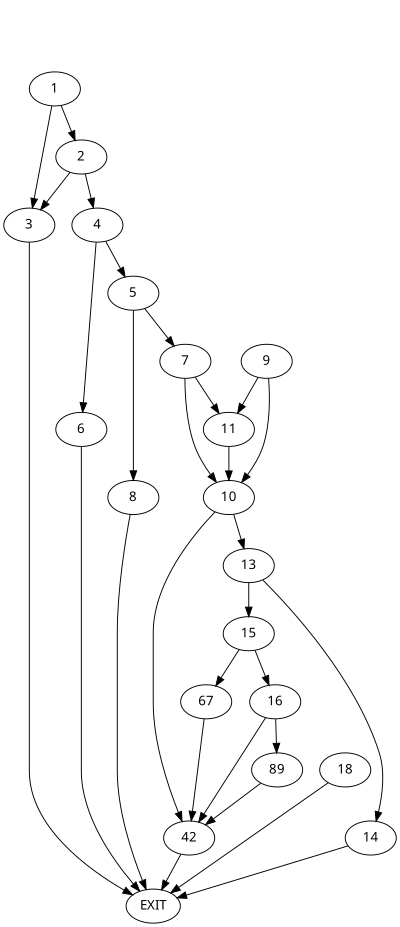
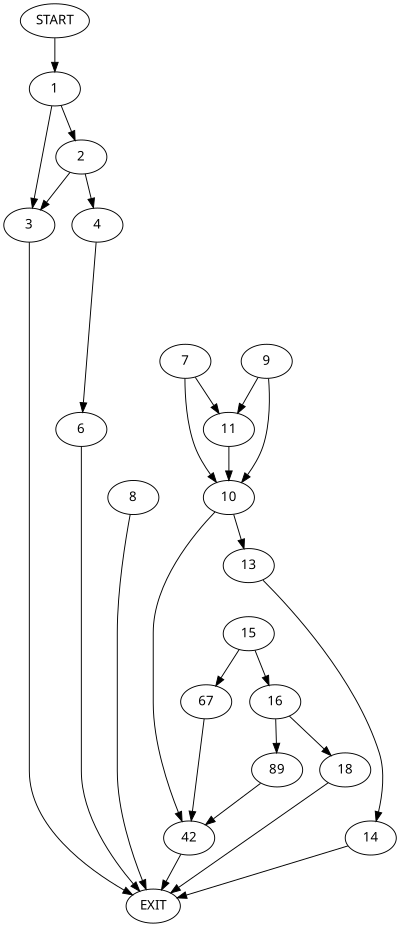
none -> (55, 21)
(133, 293) -> none
(249, 595) -> none
(235, 766) -> (307, 733)
